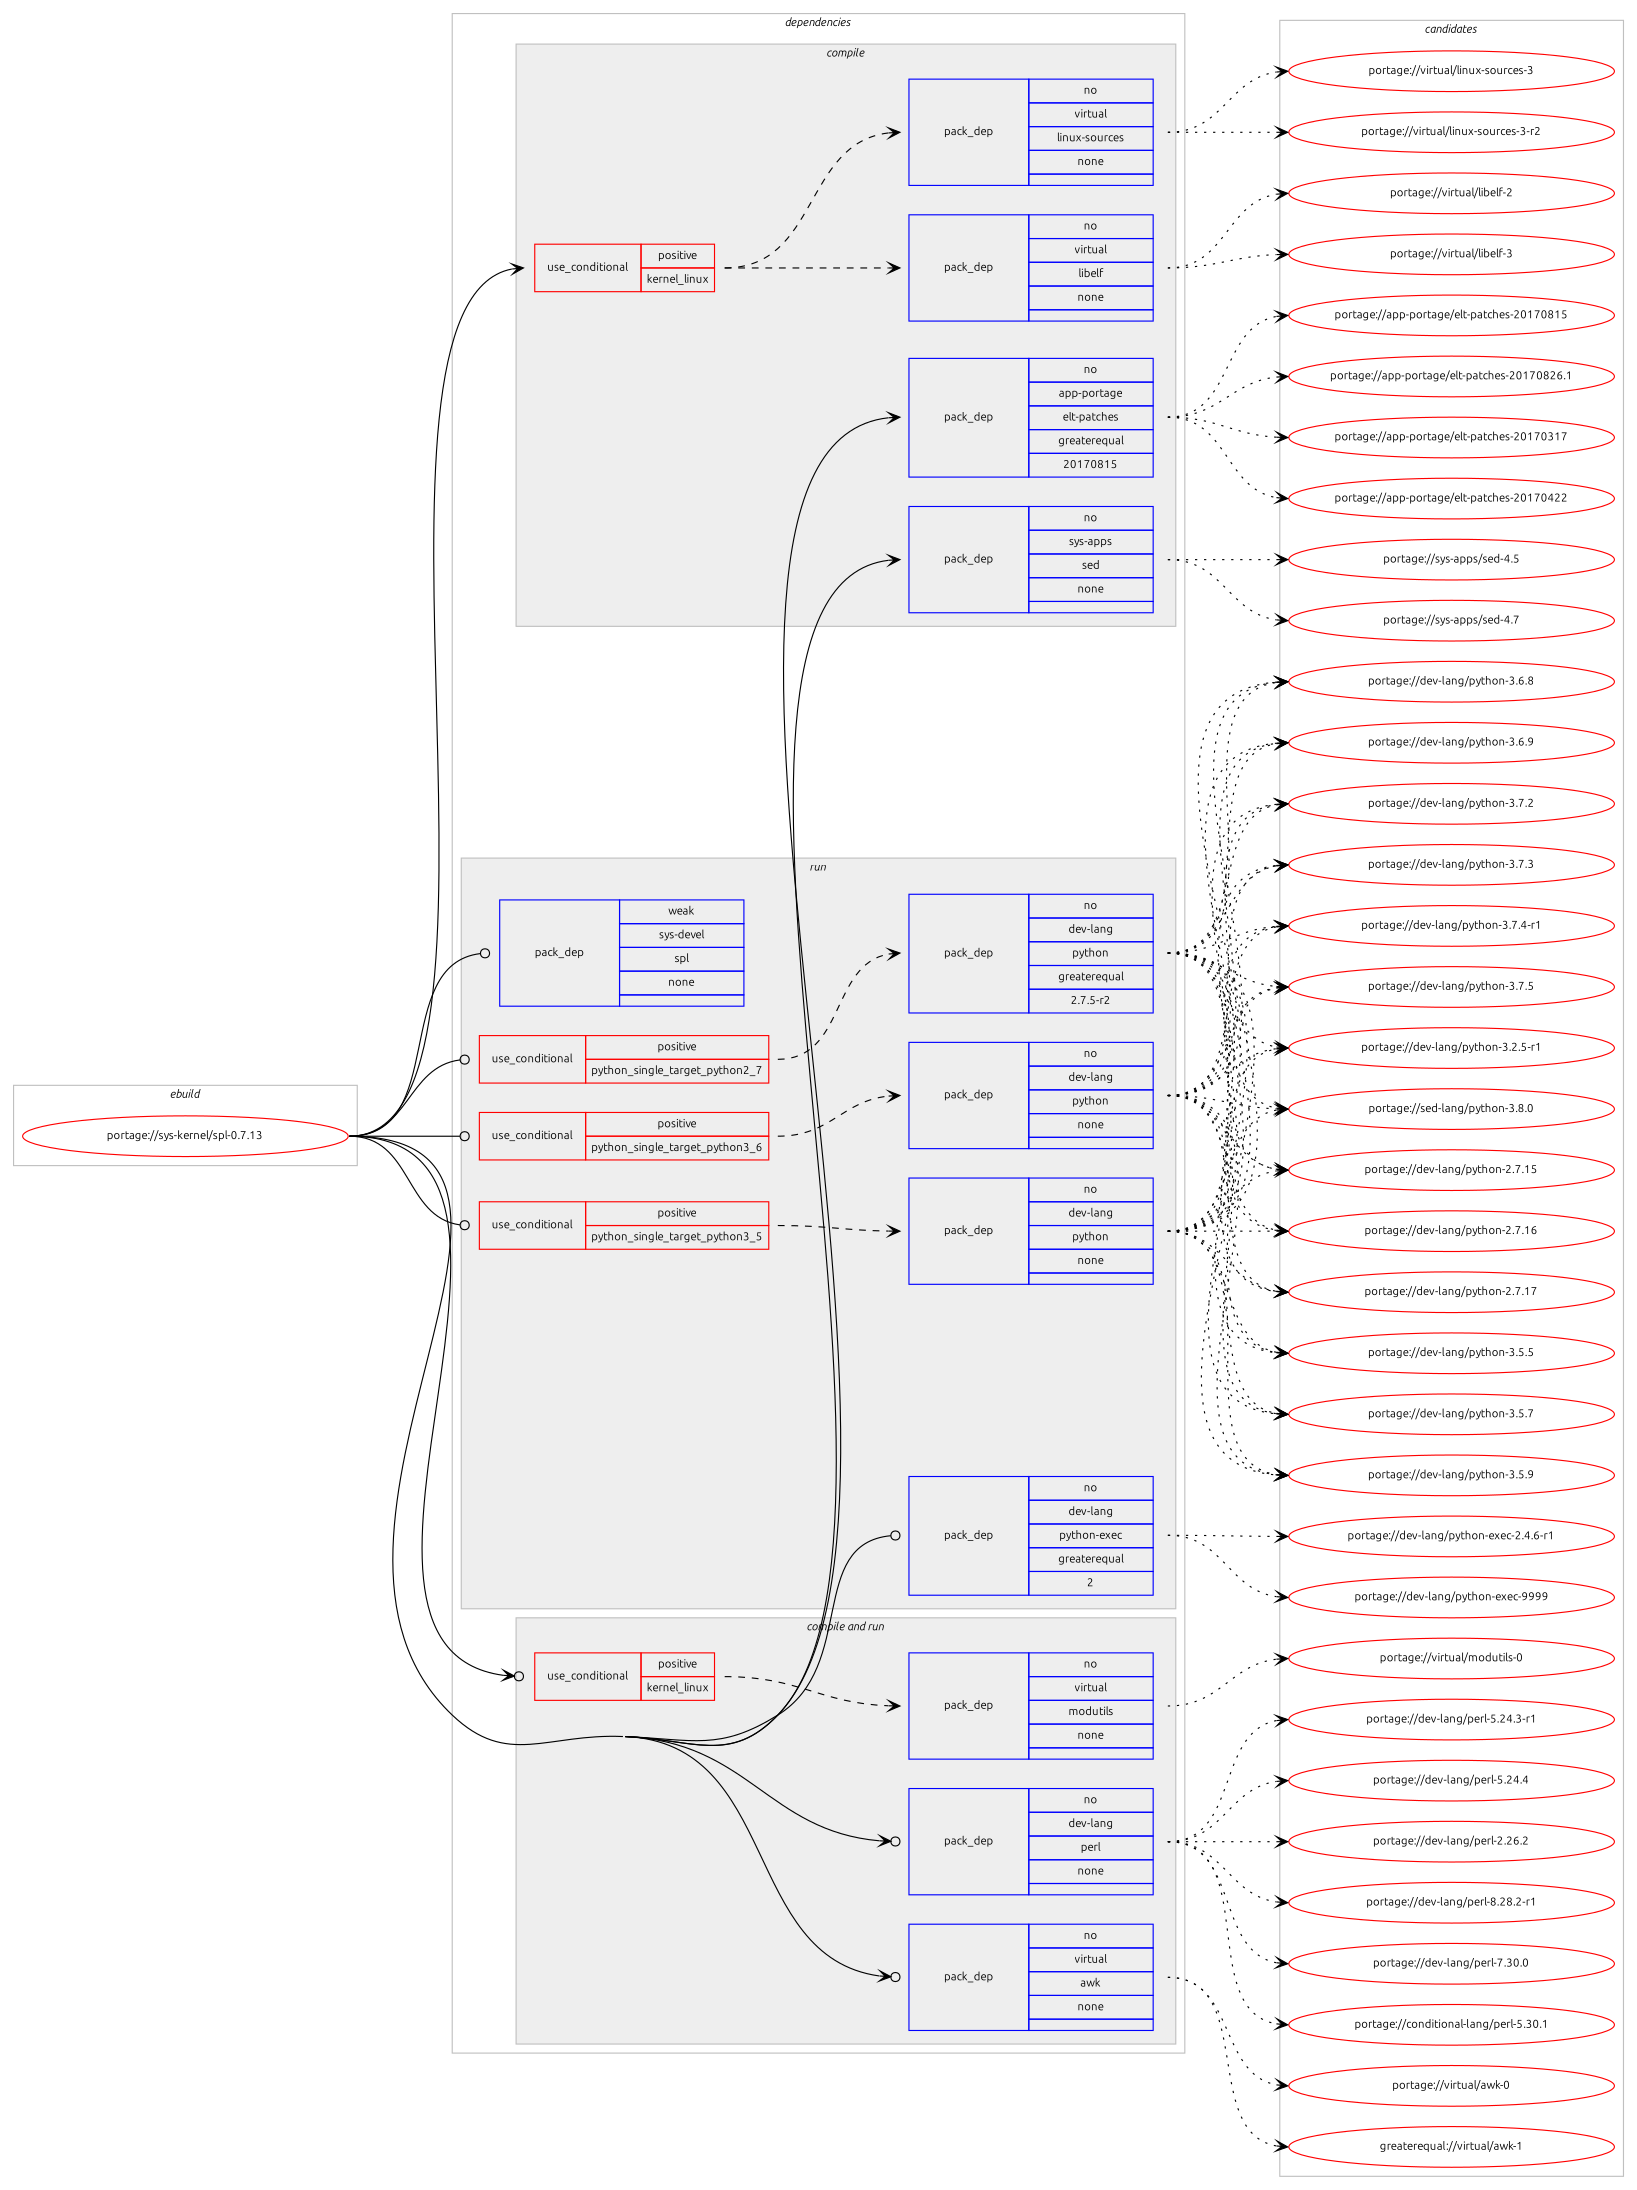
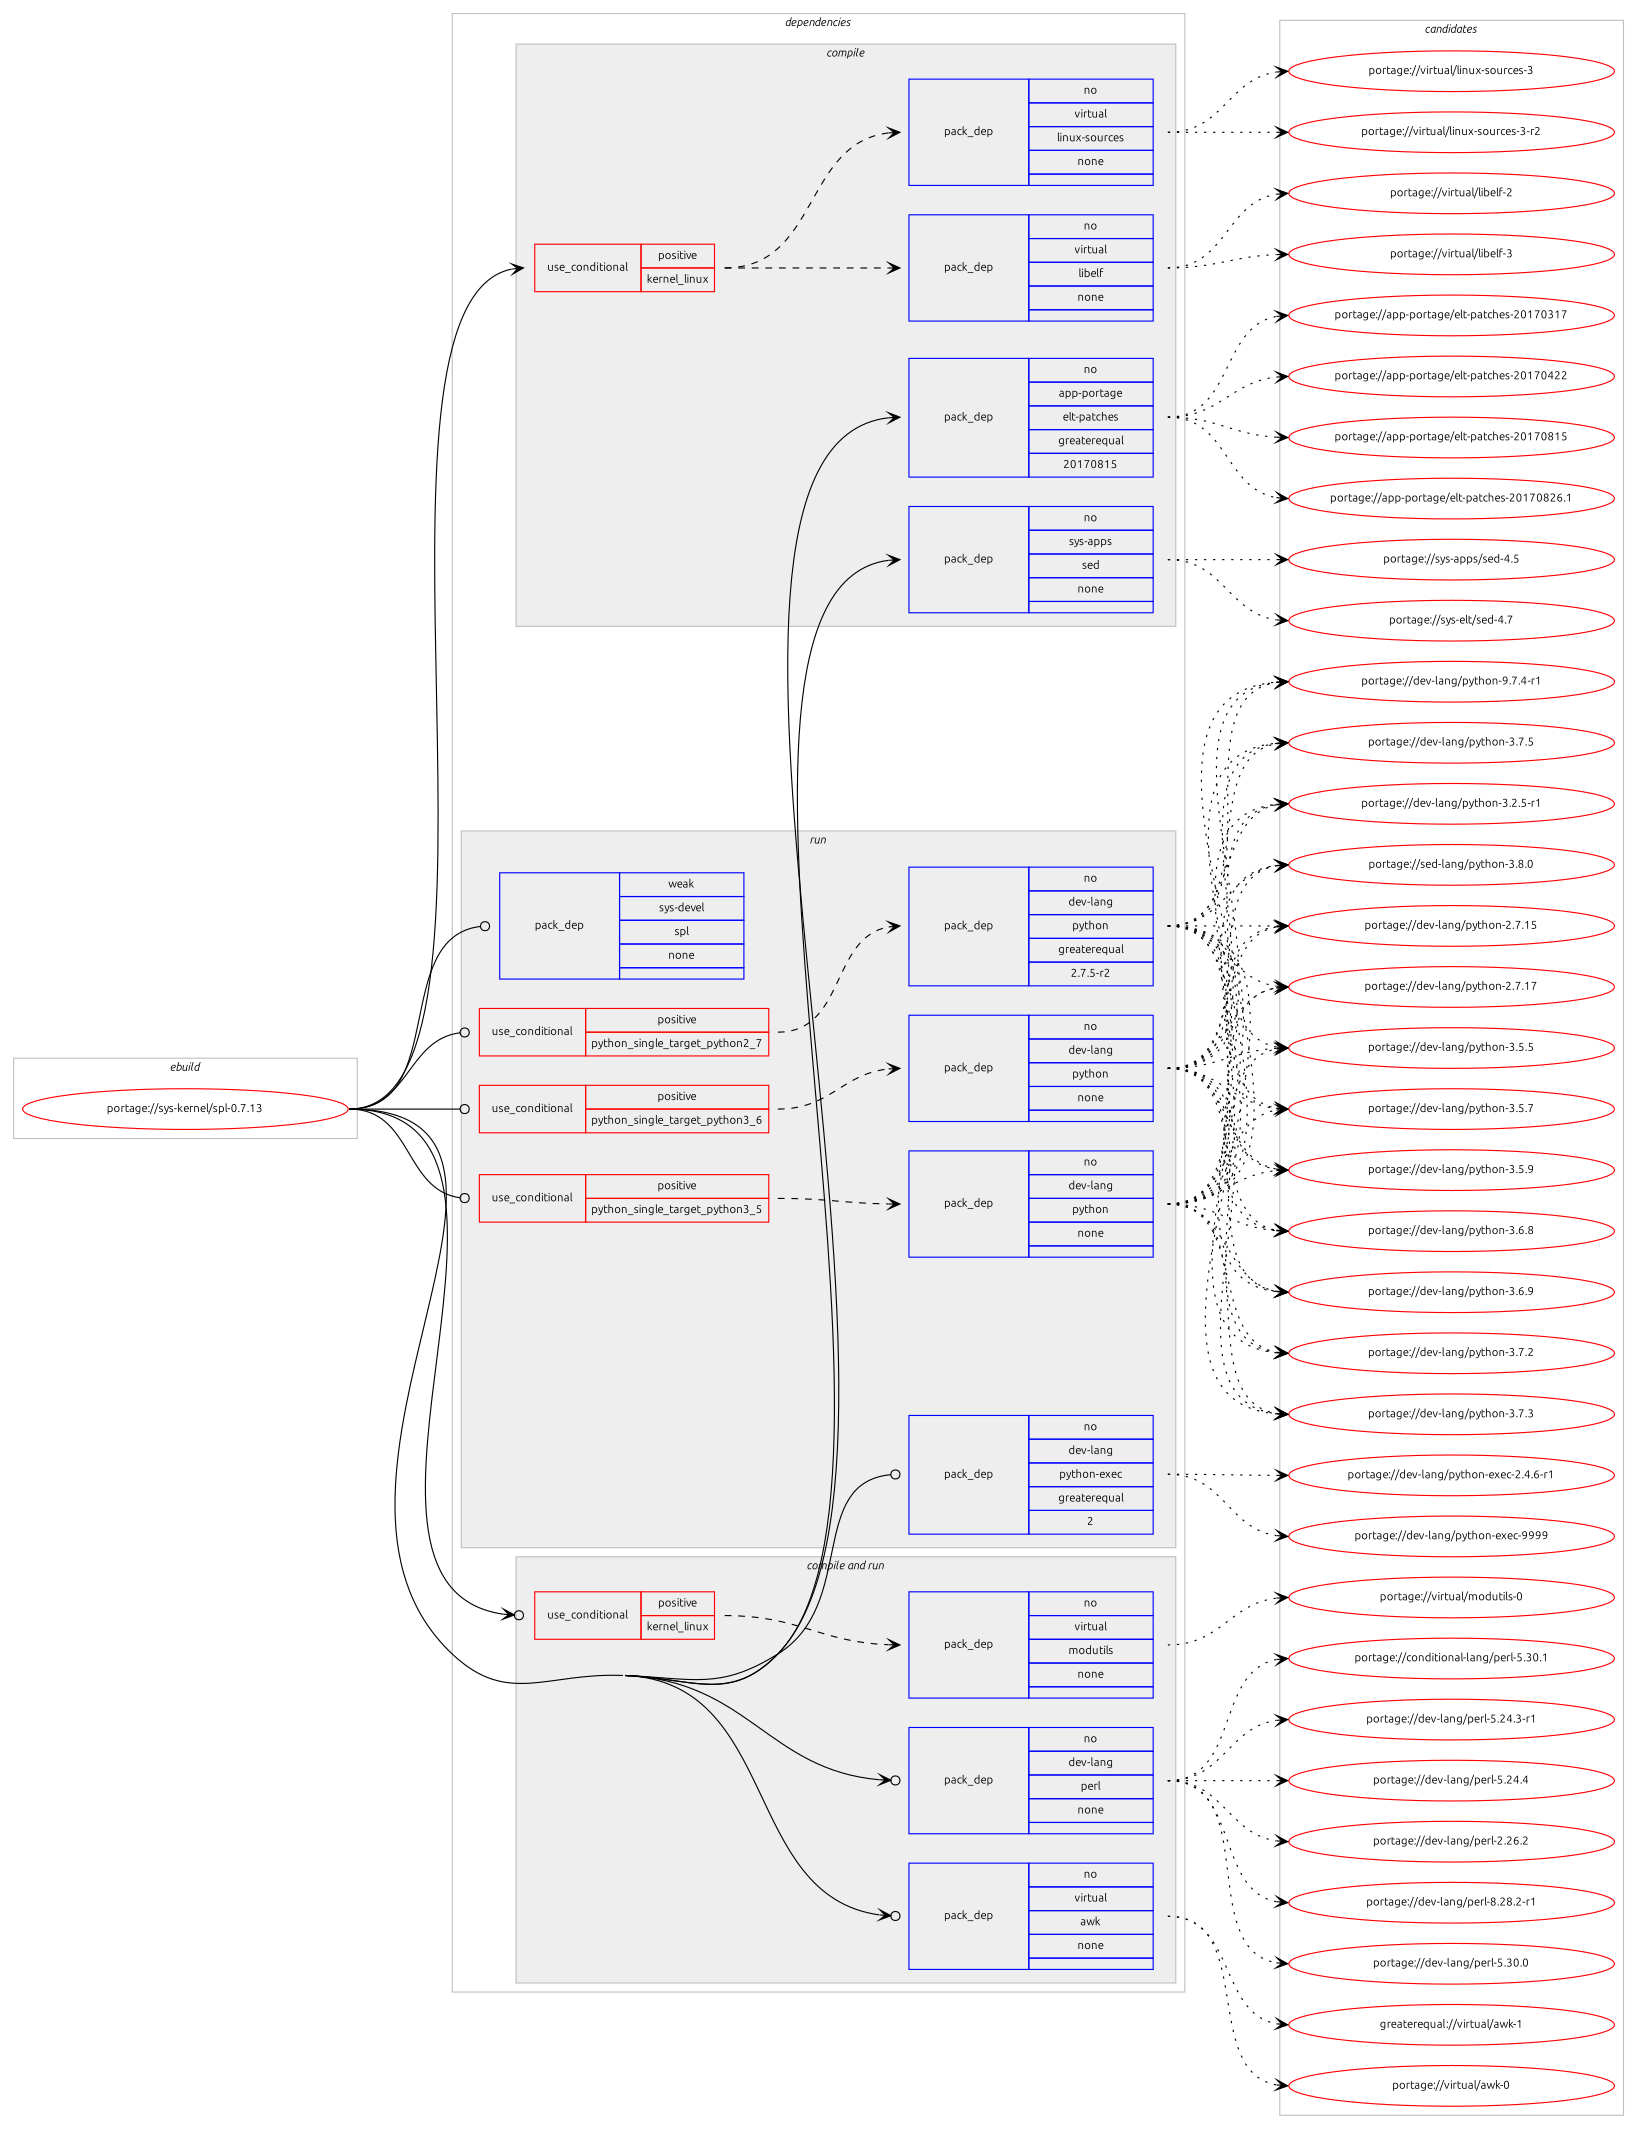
(1452, 621) -> (1452, 621)
(1452, 926) -> (1452, 682)
(1452, 1231) -> none
(1452, 1964) -> (1452, 1964)
